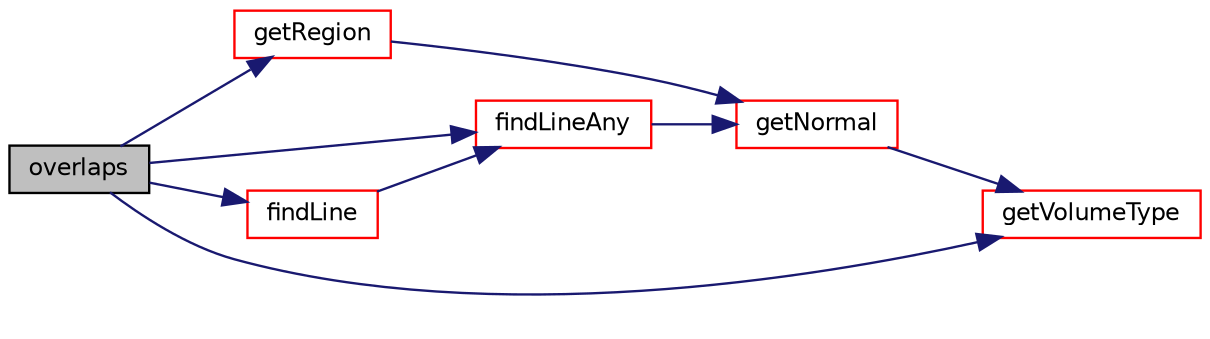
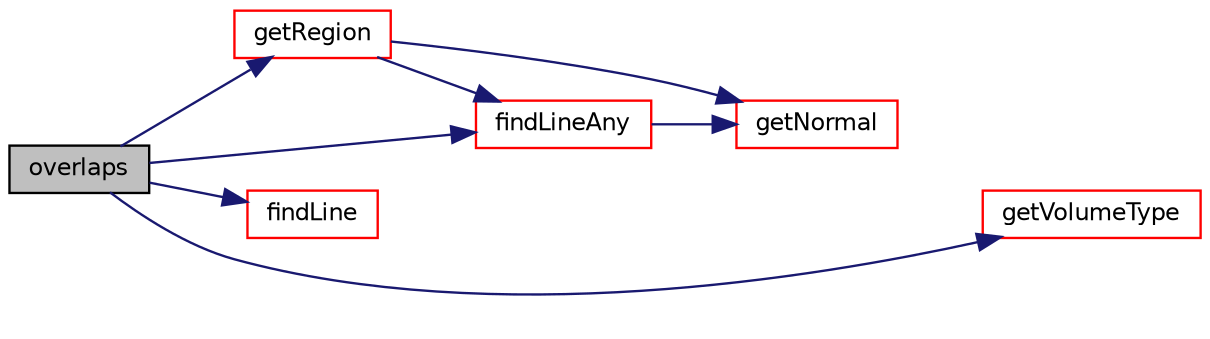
(943, 165) -> none
(427, 173) -> (427, 75)
